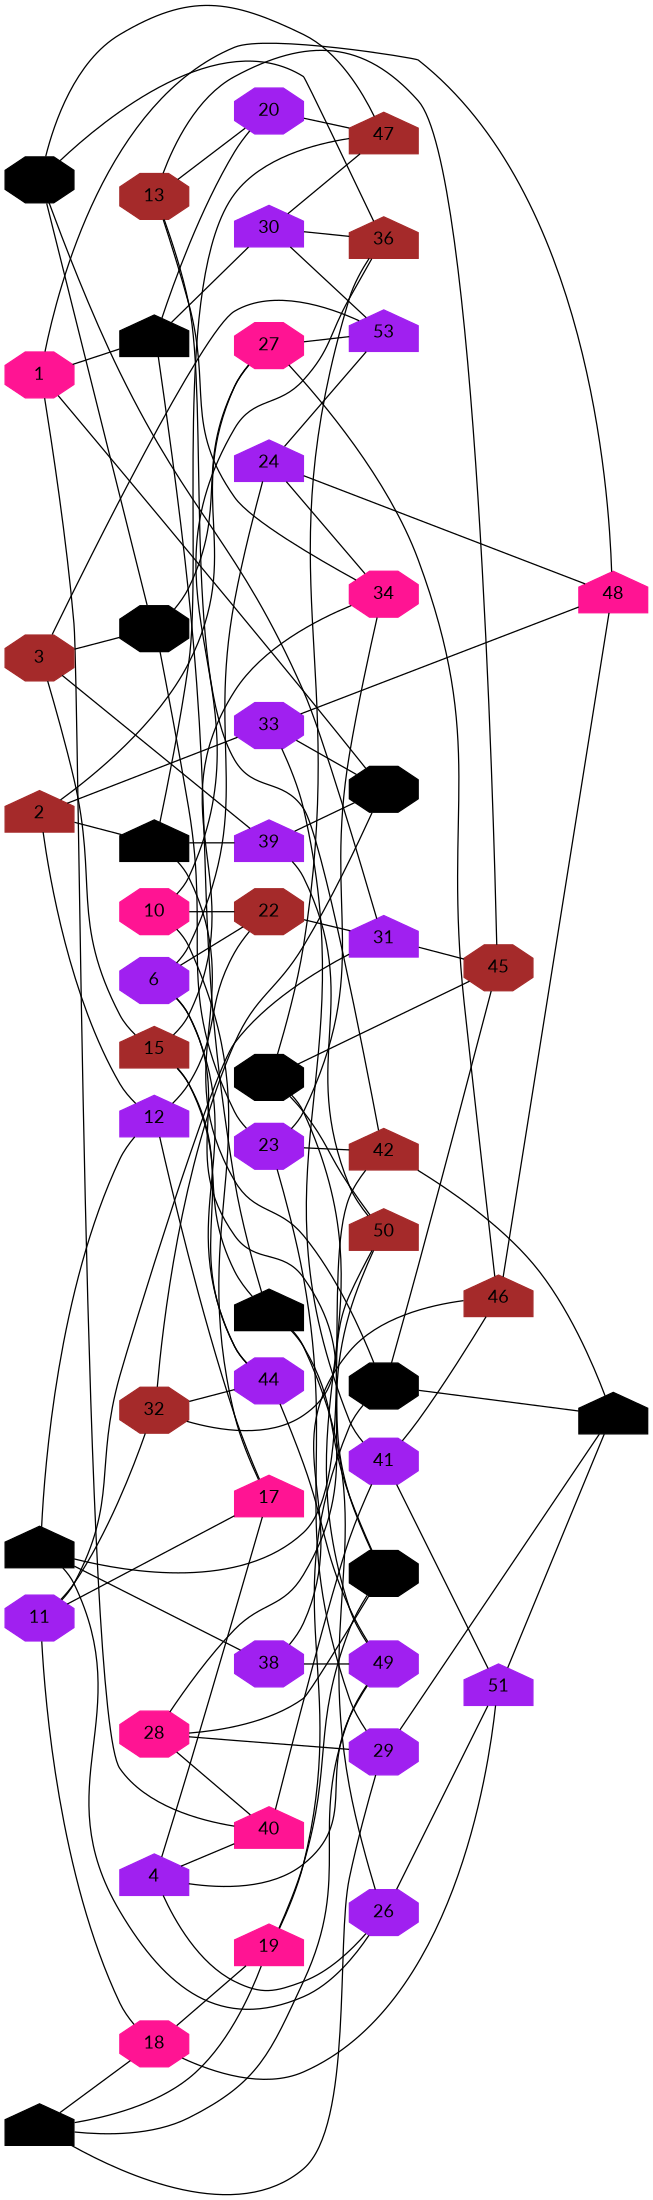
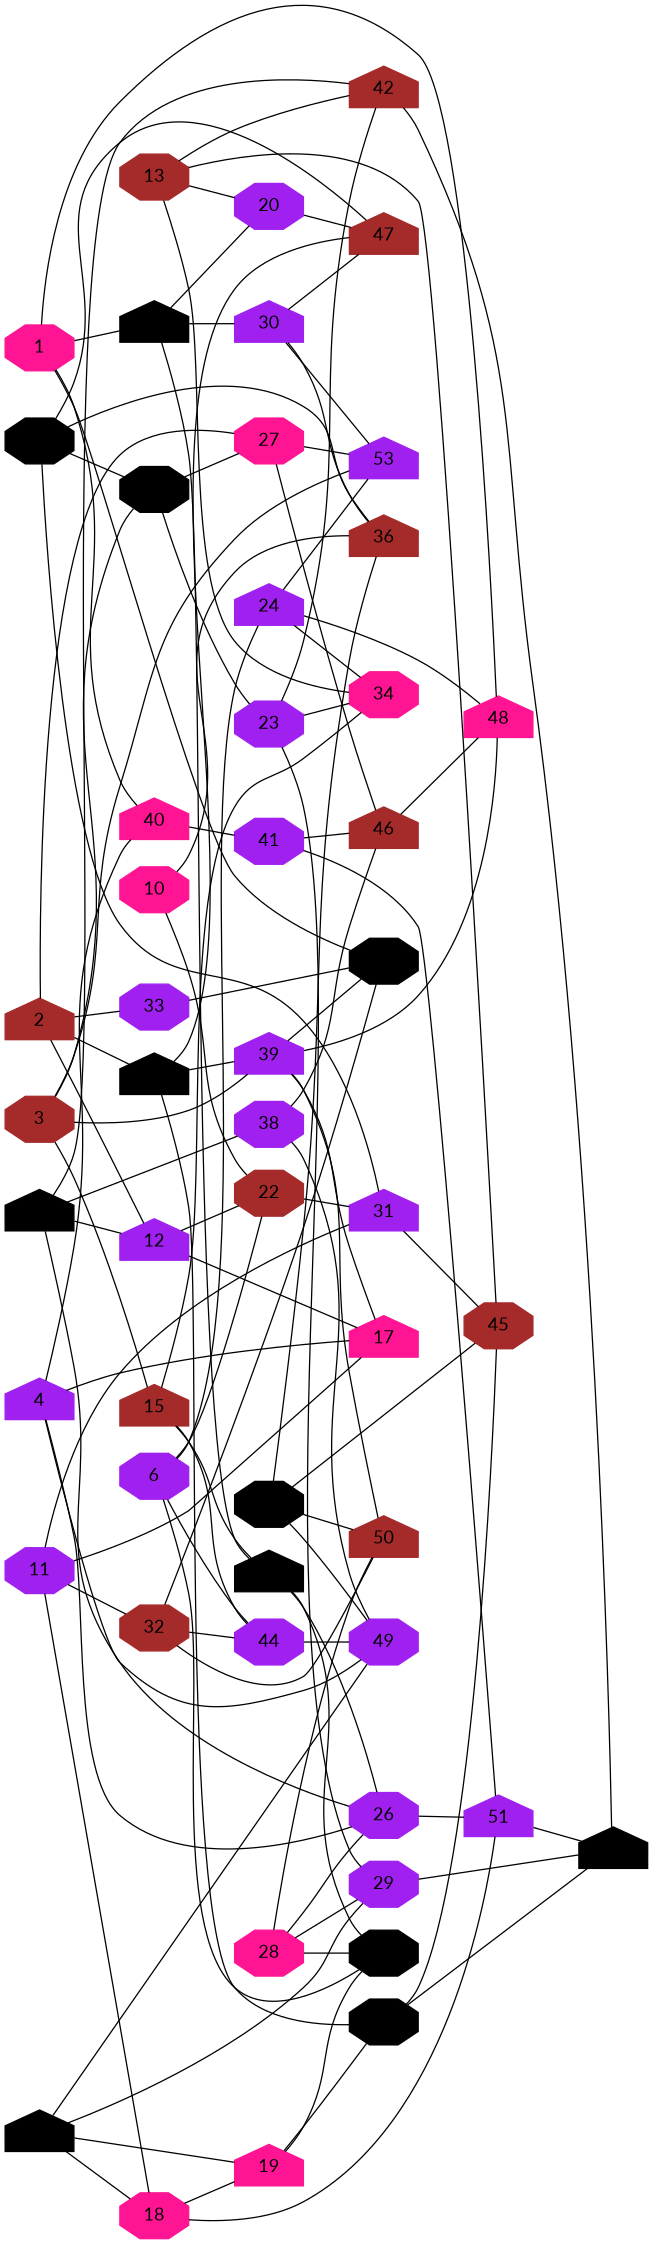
(433, 663) -> (457, 934)
(319, 1044) -> none
(225, 1188) -> (347, 1239)
(214, 1784) -> (324, 1883)
